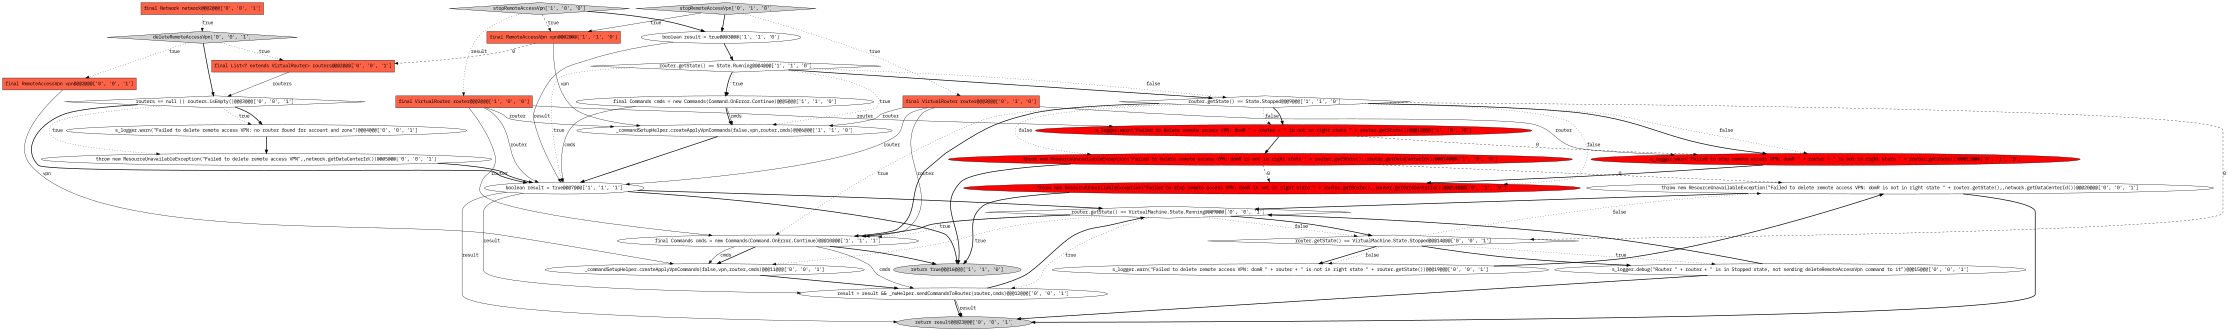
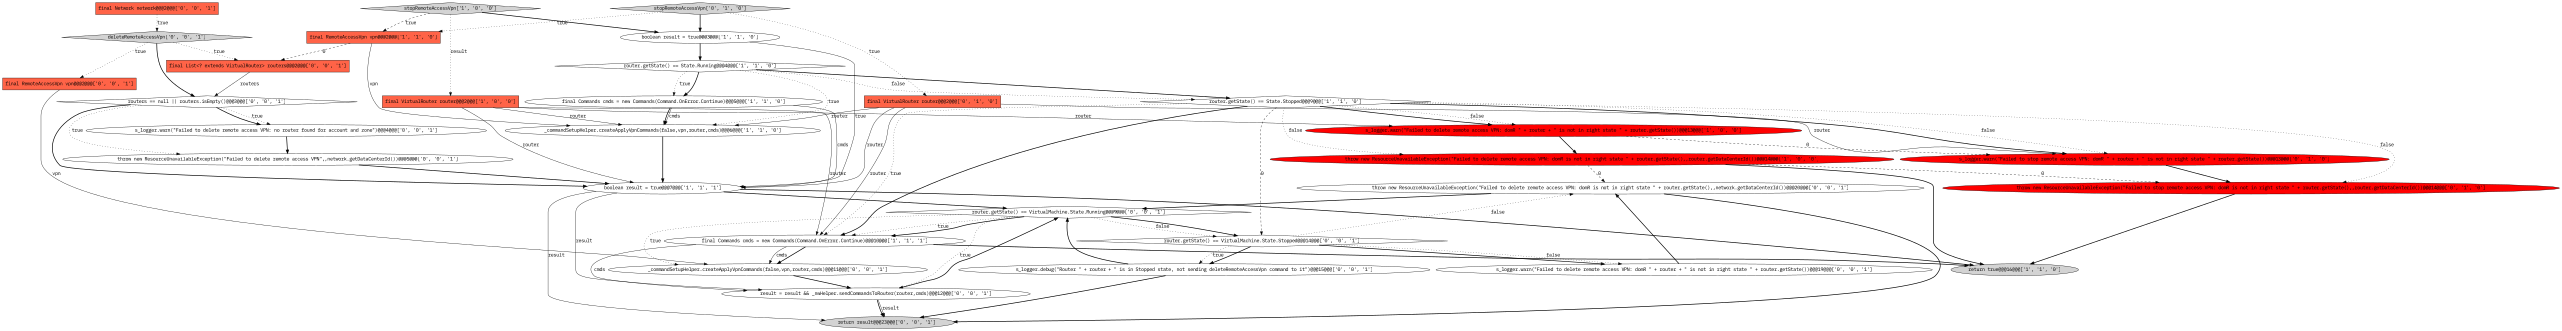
(646, 22) -> (547, 22)
(553, 91) -> none
(542, 116) -> (860, 116)
